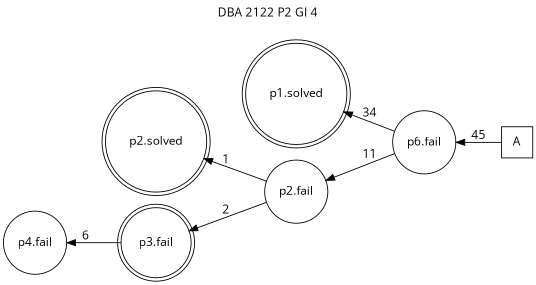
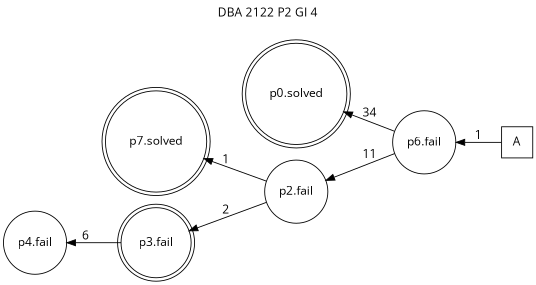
(296, 94) -> (296, 94)
(479, 136) -> (479, 136)
(156, 141) -> (156, 141)
